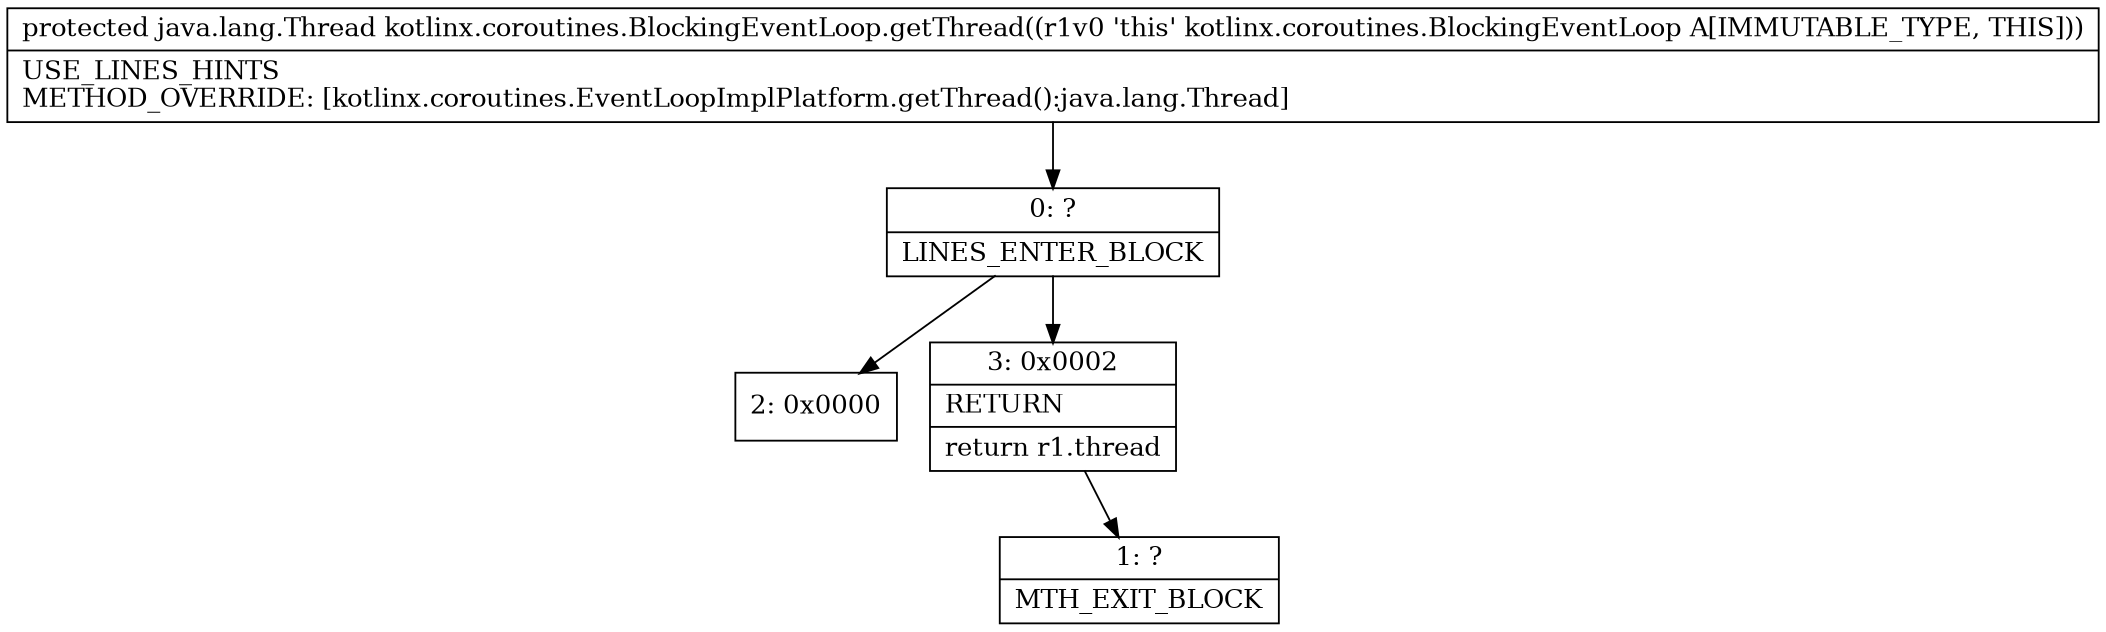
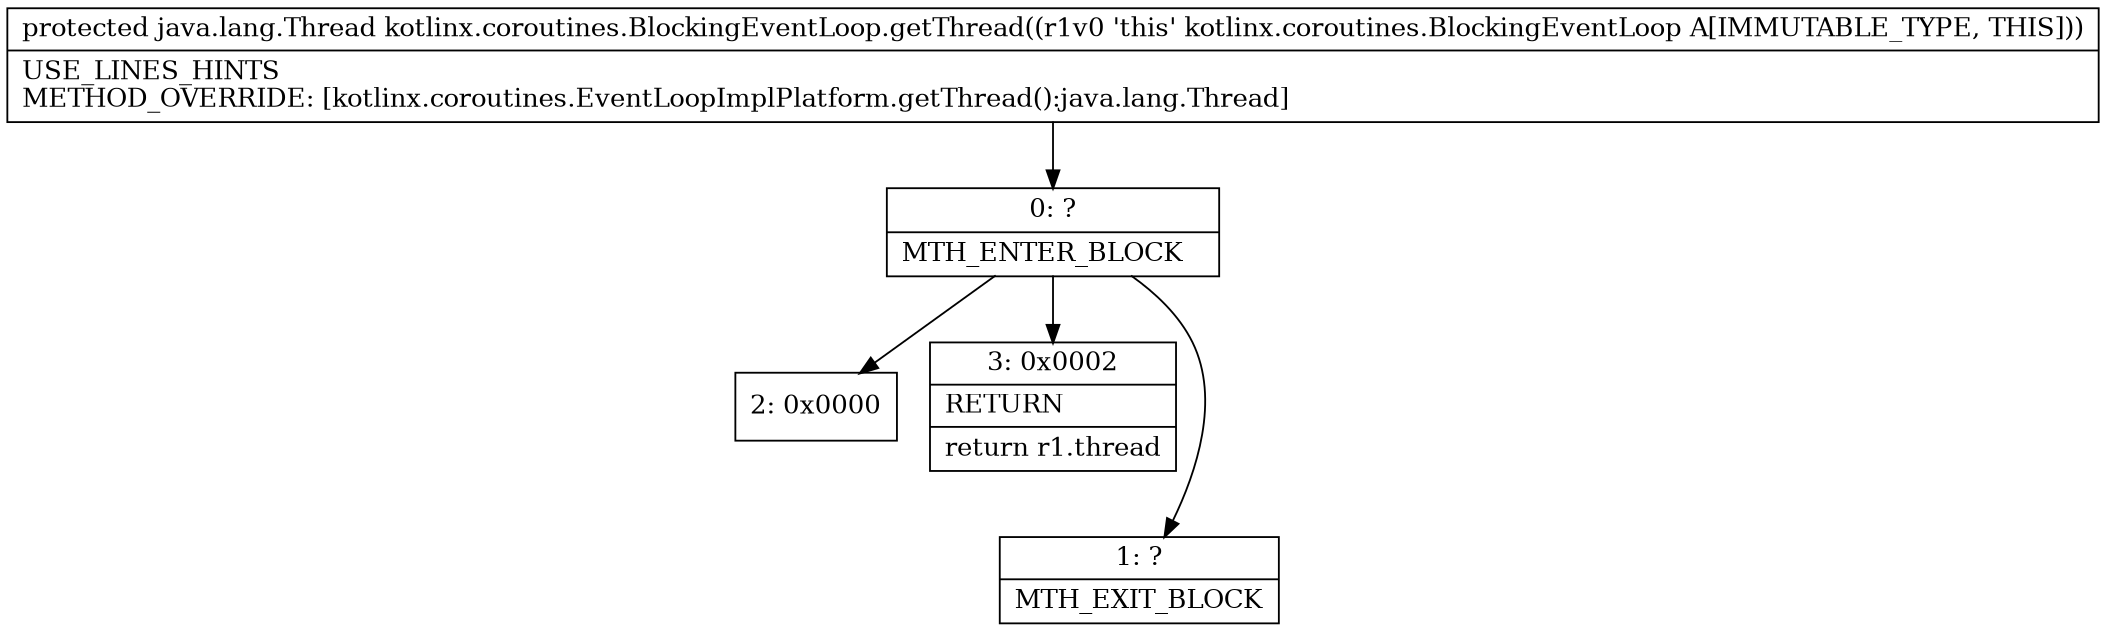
(1053, 253) -> (1043, 253)
(1097, 495) -> (1205, 387)
